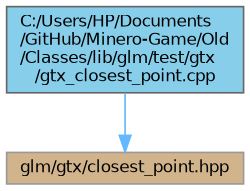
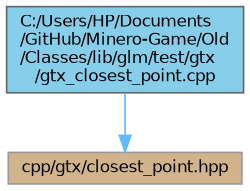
(125, 168) -> (125, 168)
